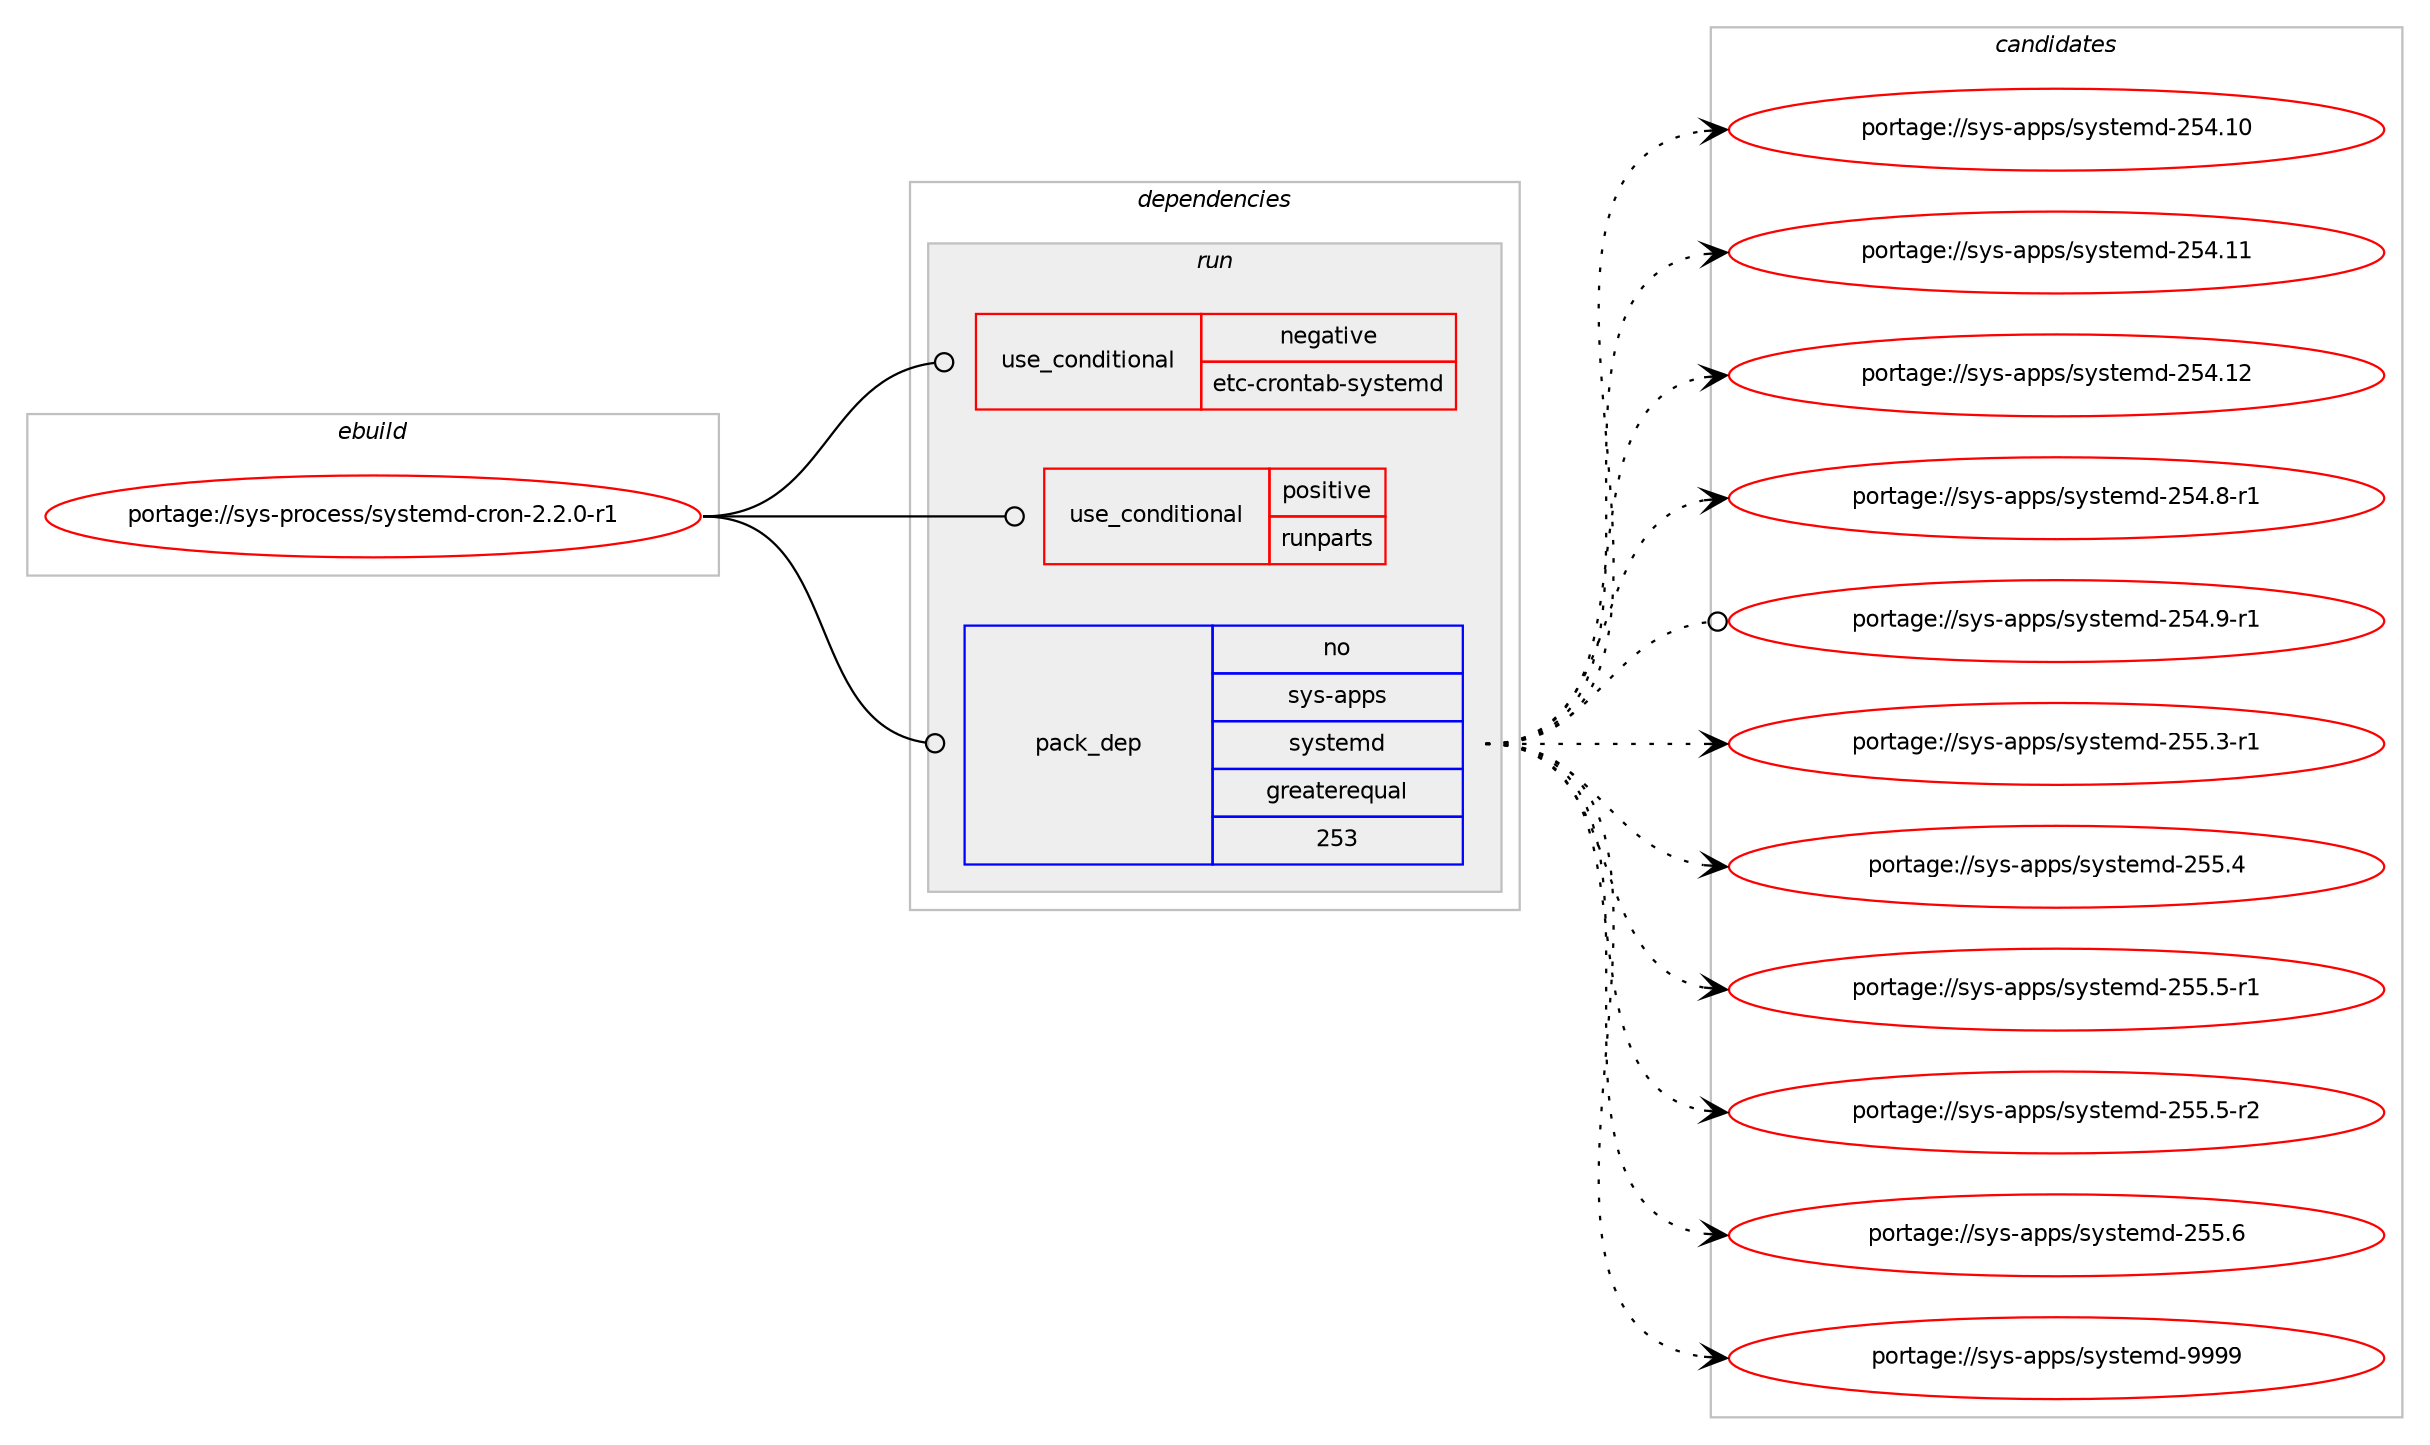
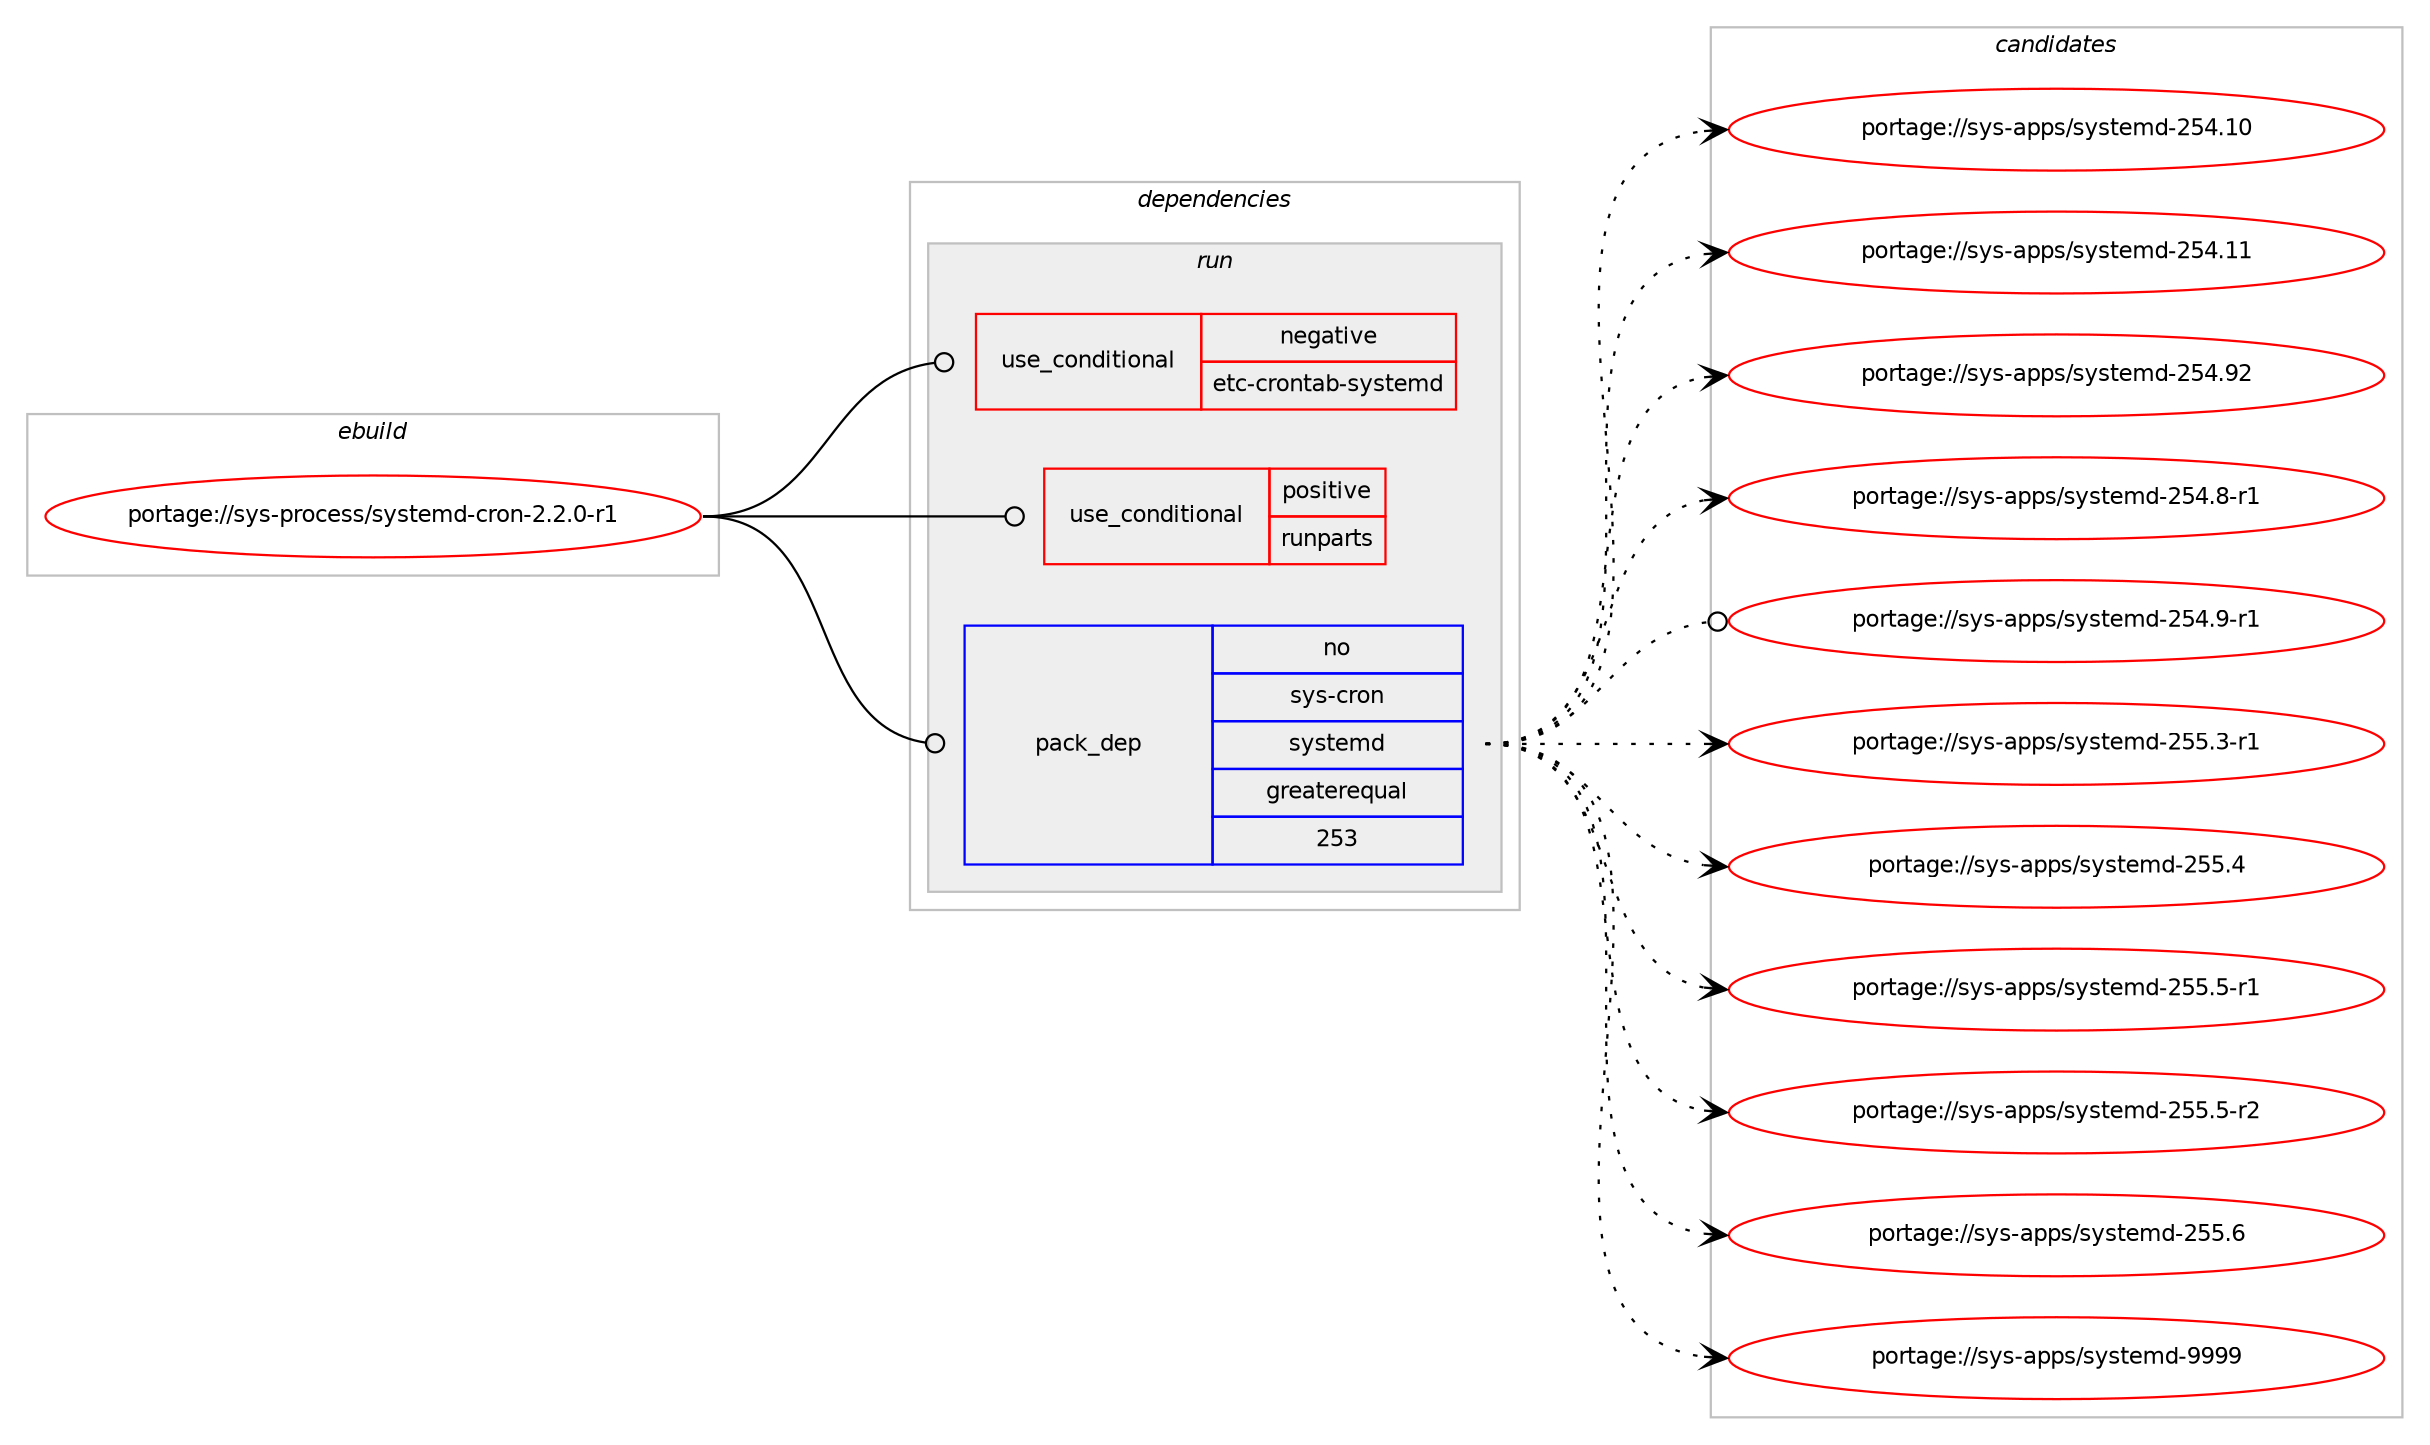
(2057, 375) -> (2057, 375)
(1338, 696) -> (1338, 696)
